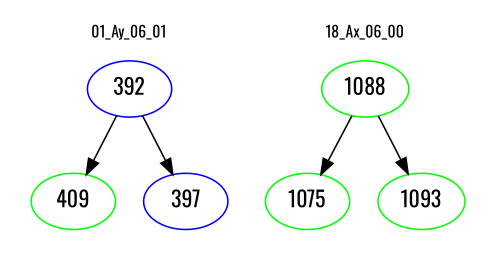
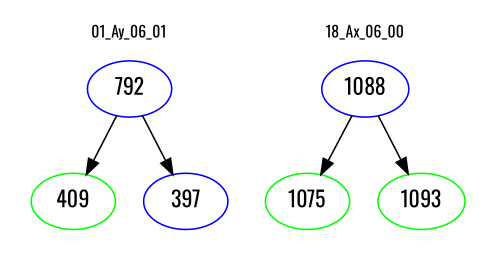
(130, 89) -> (130, 89)
(365, 89) -> (365, 89)
